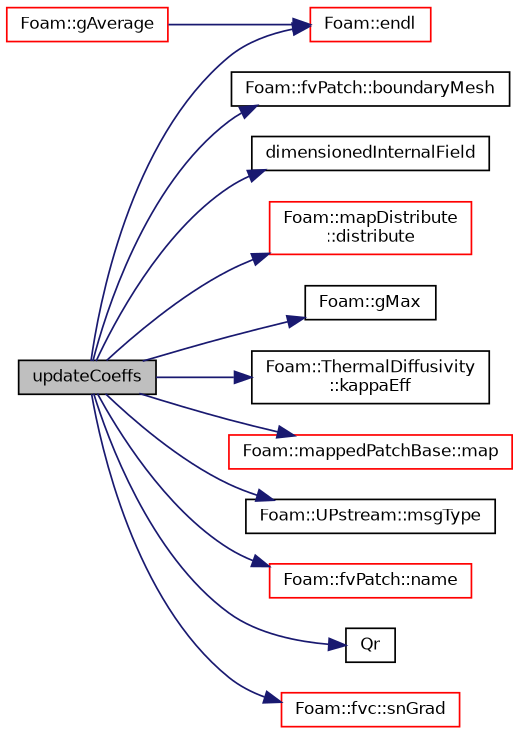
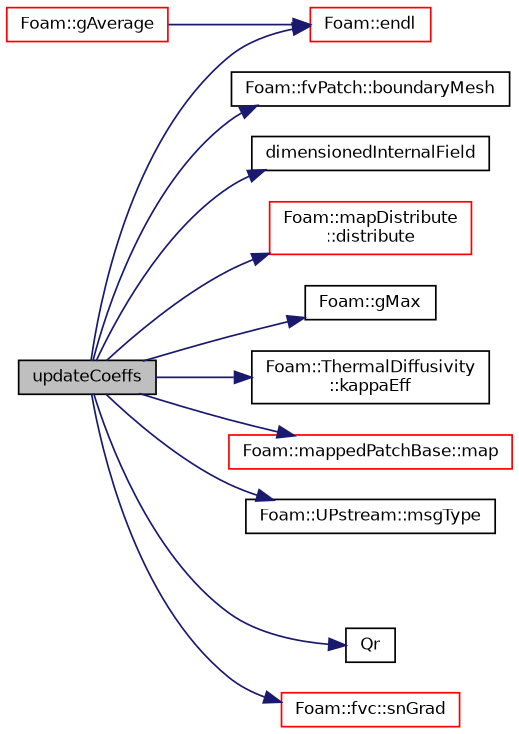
(371, 581) -> none
